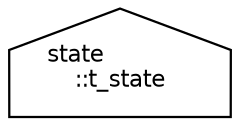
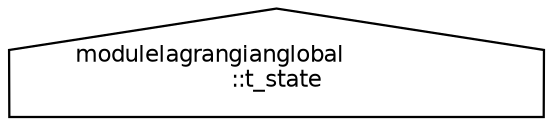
(120, 69) -> (277, 69)
